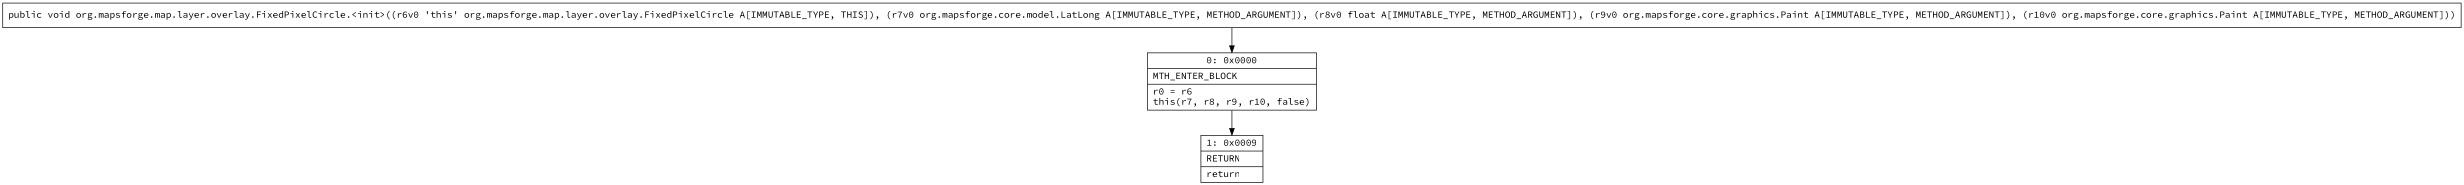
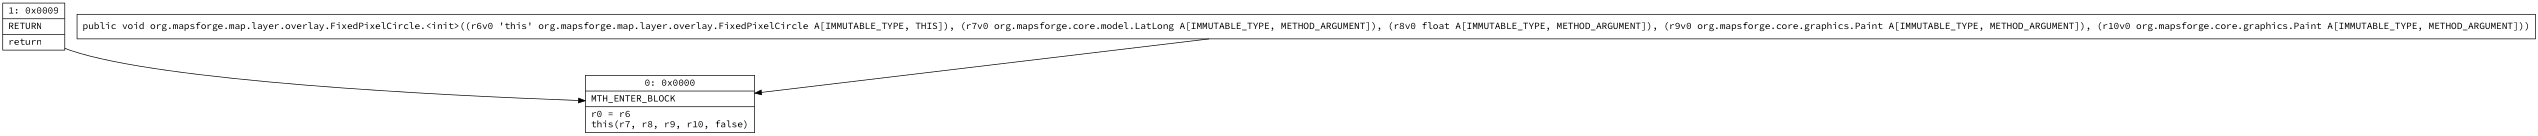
(1232, 119) -> (320, 86)
